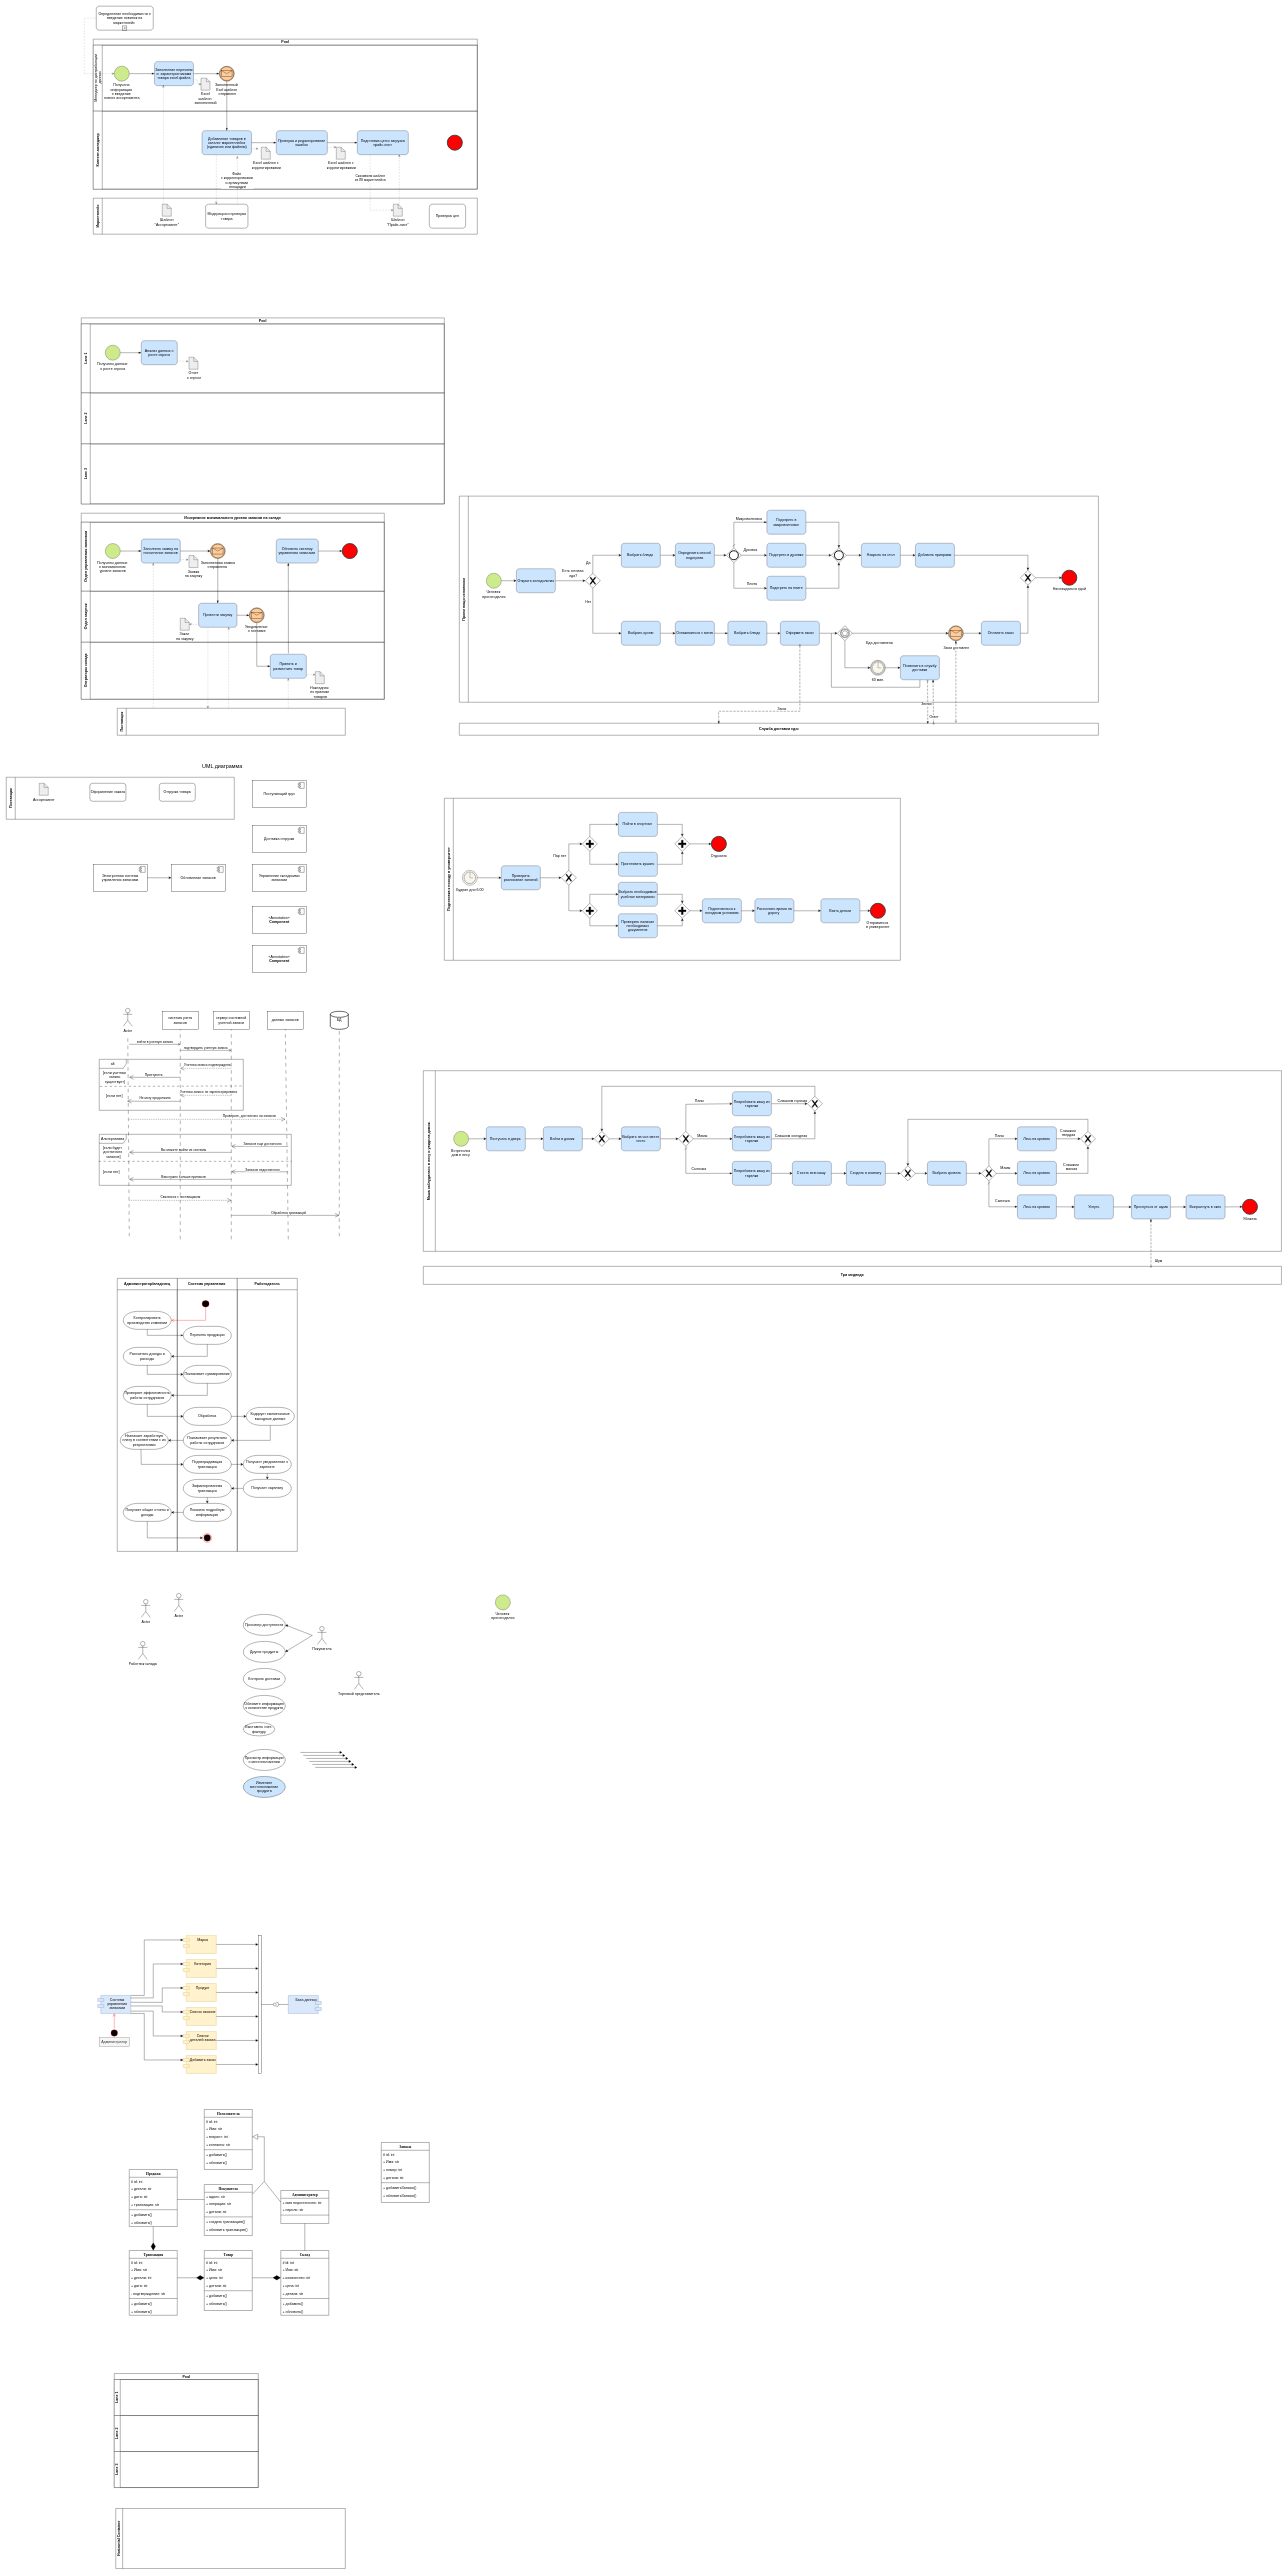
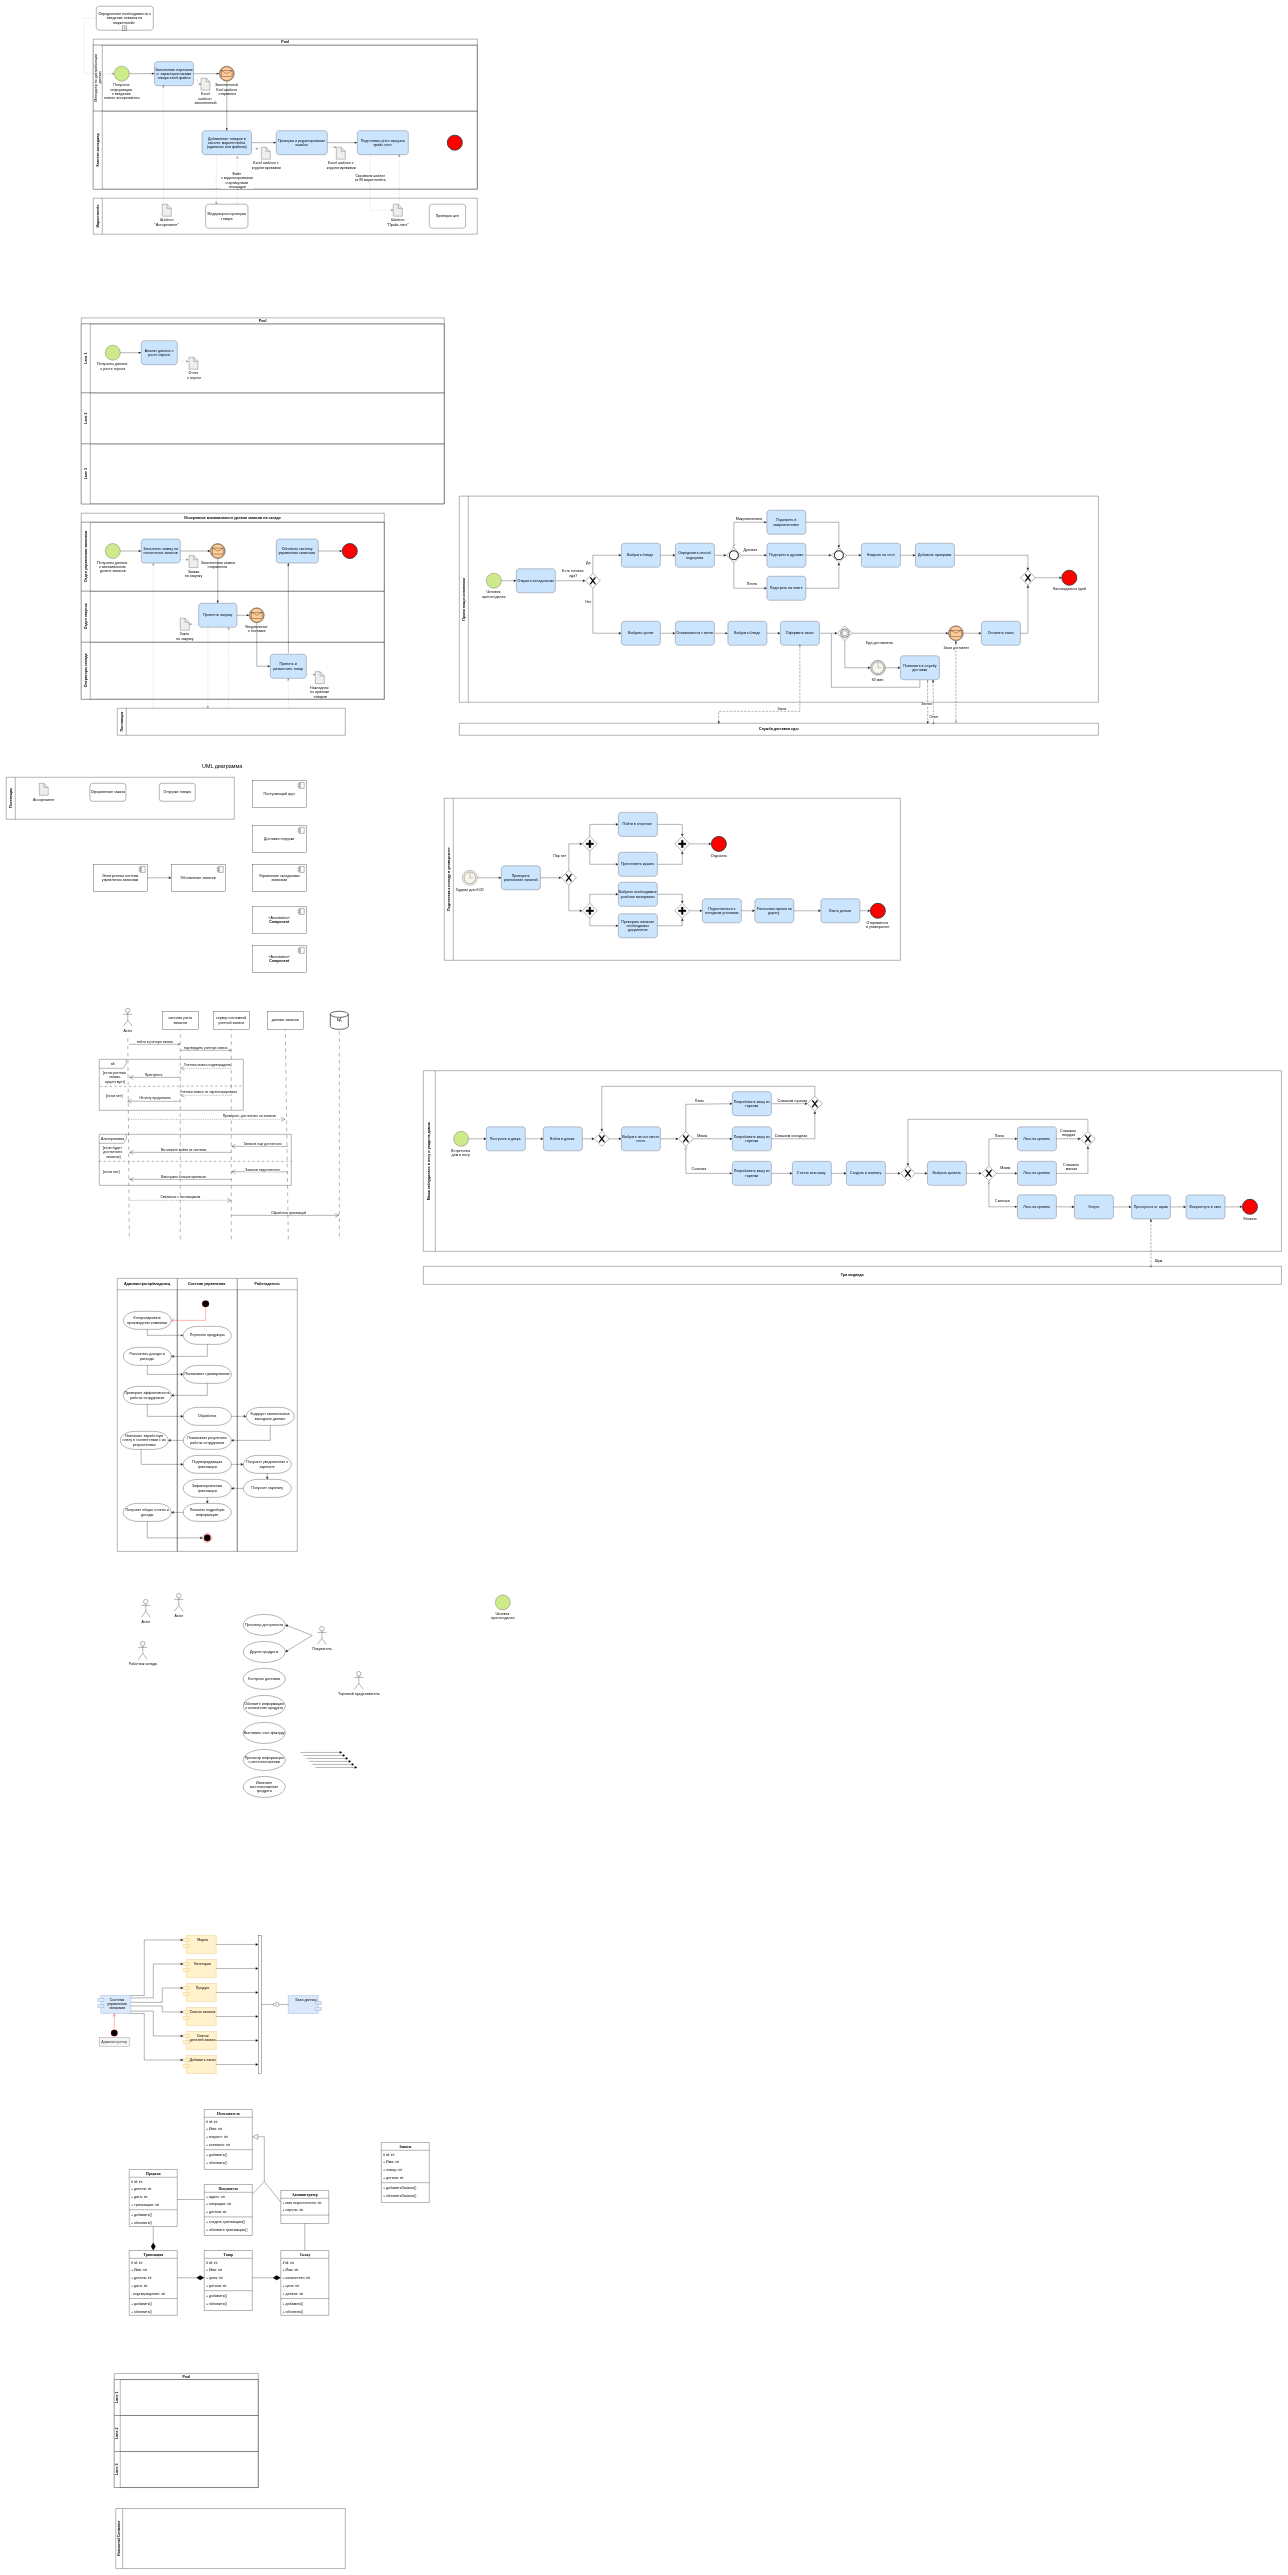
(259, 1729) -> (264, 1733)
(264, 1787) -> (264, 1787)
